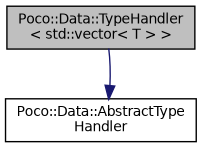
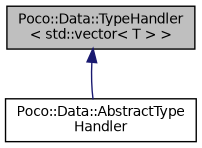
(110, 67) -> (92, 81)
